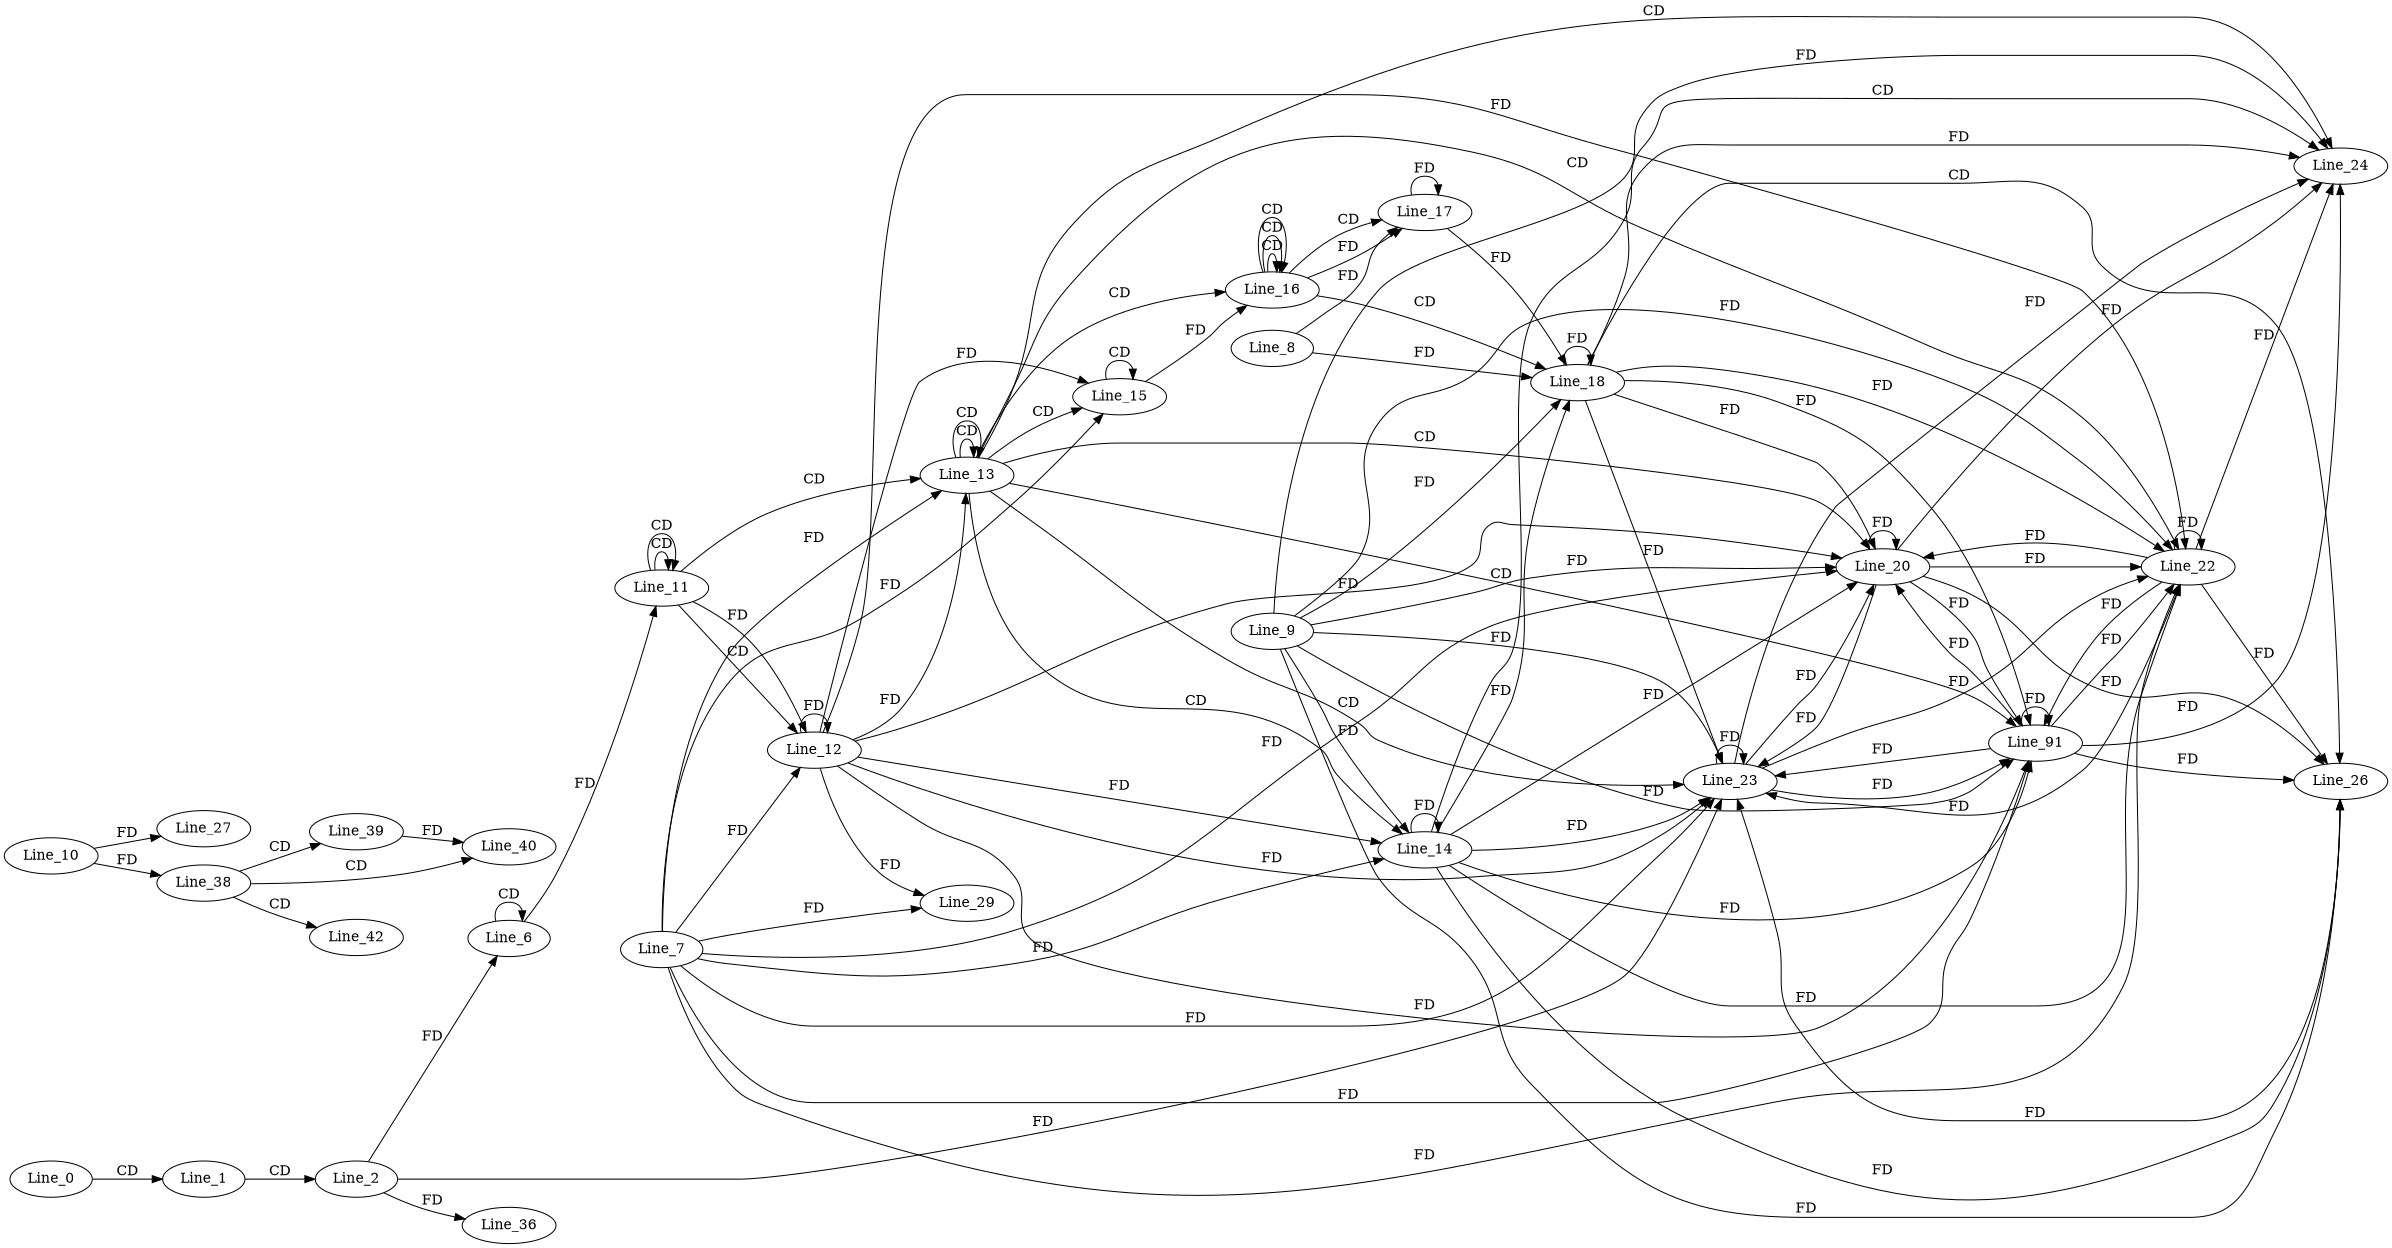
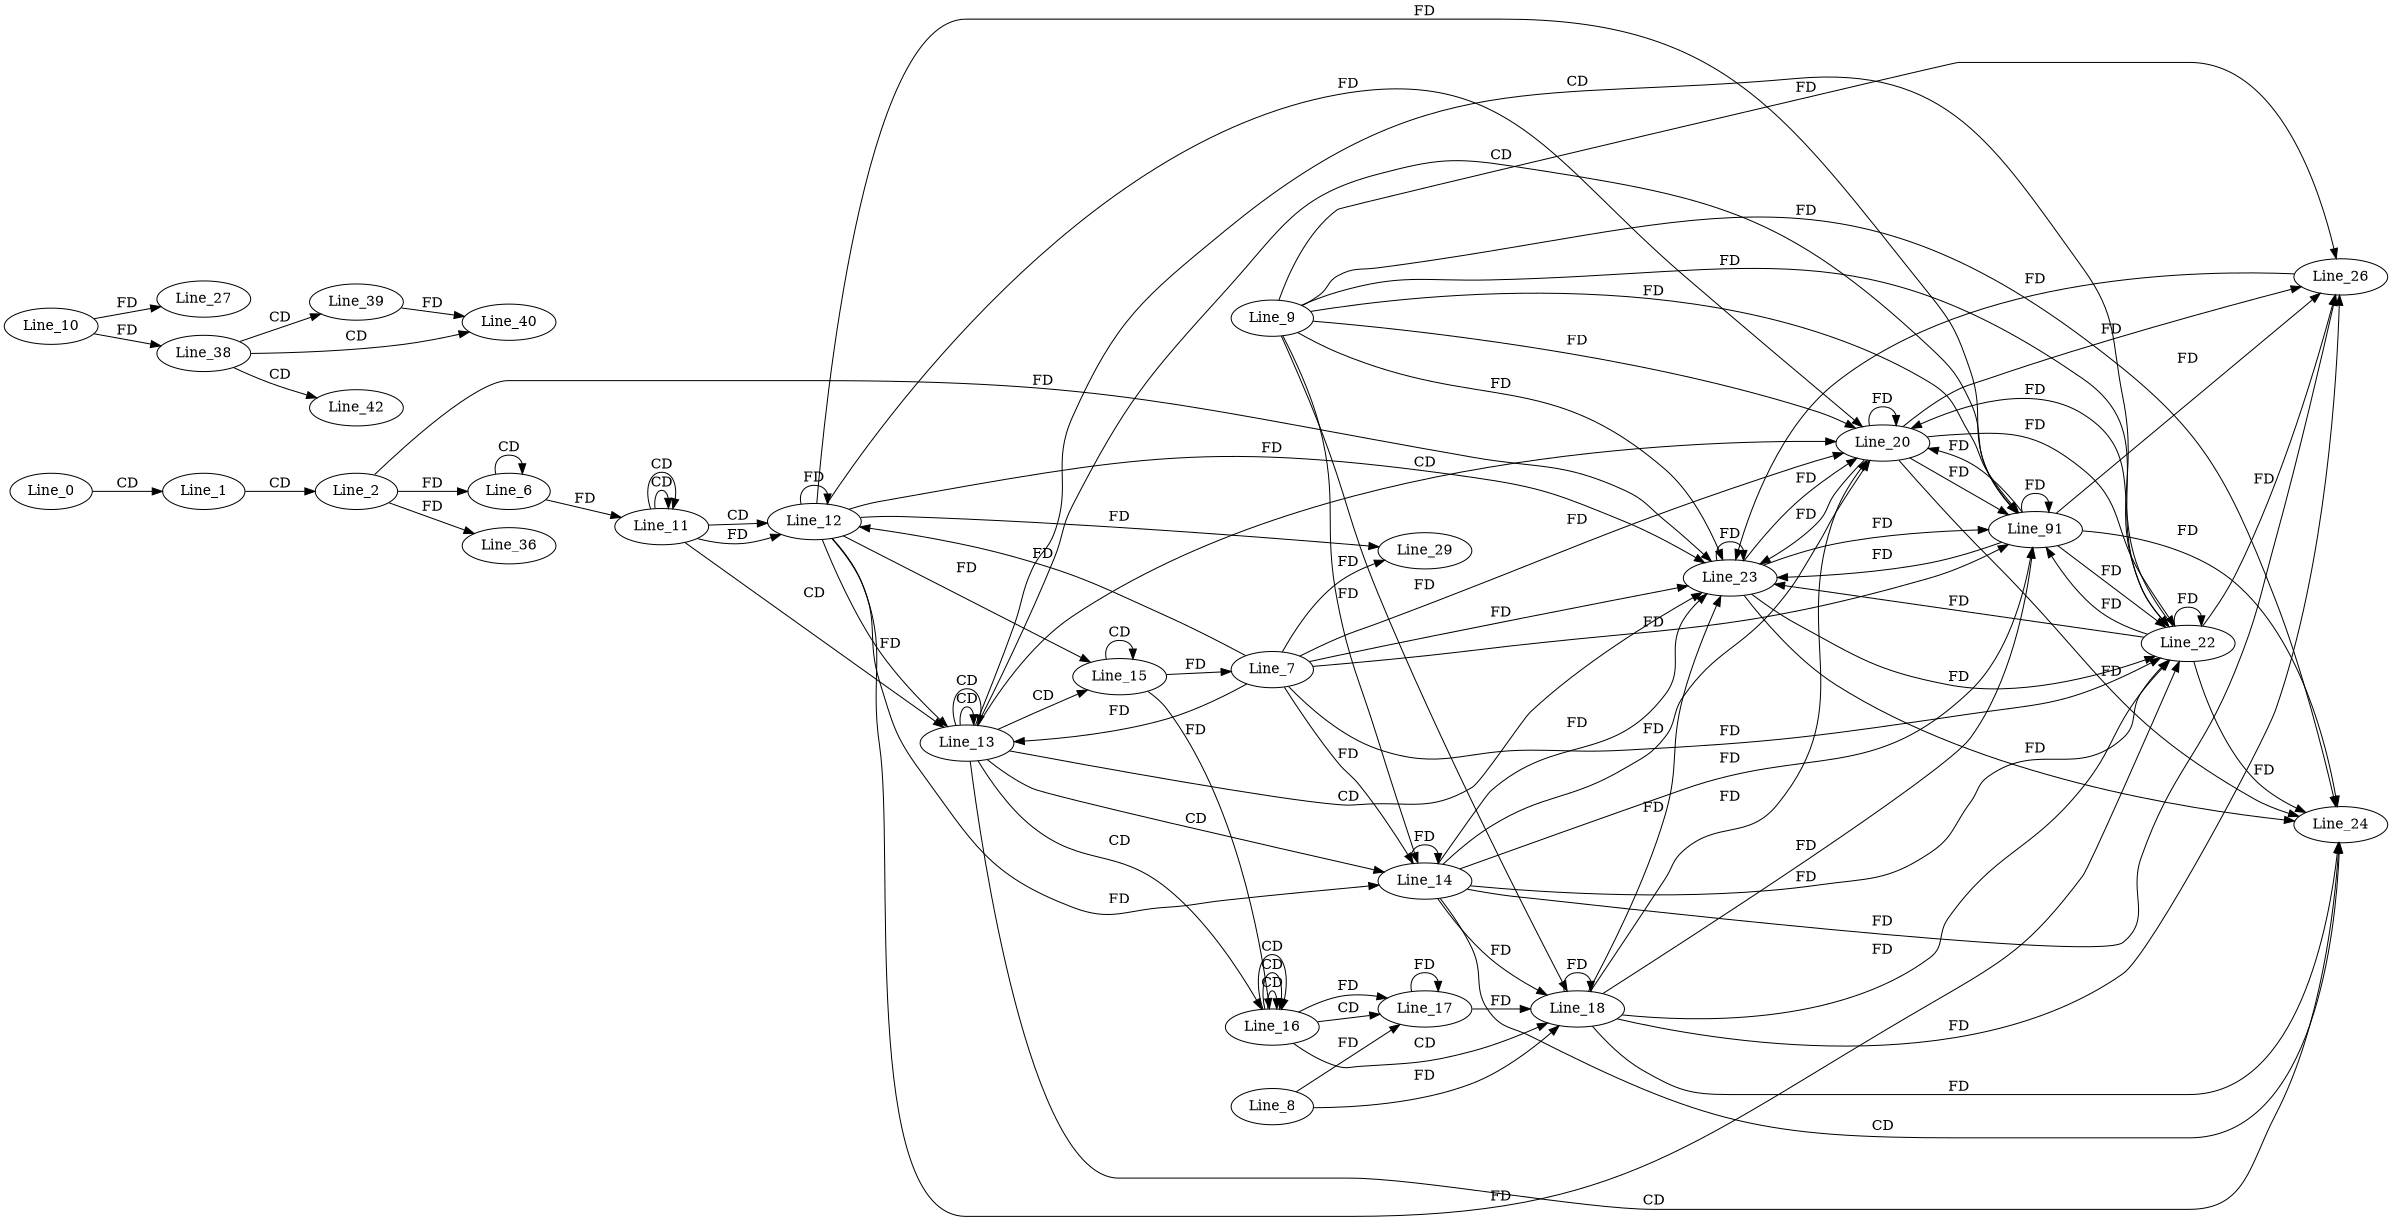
(1959, 176) -> (1959, 1027)
(813, 639) -> (1194, 673)
